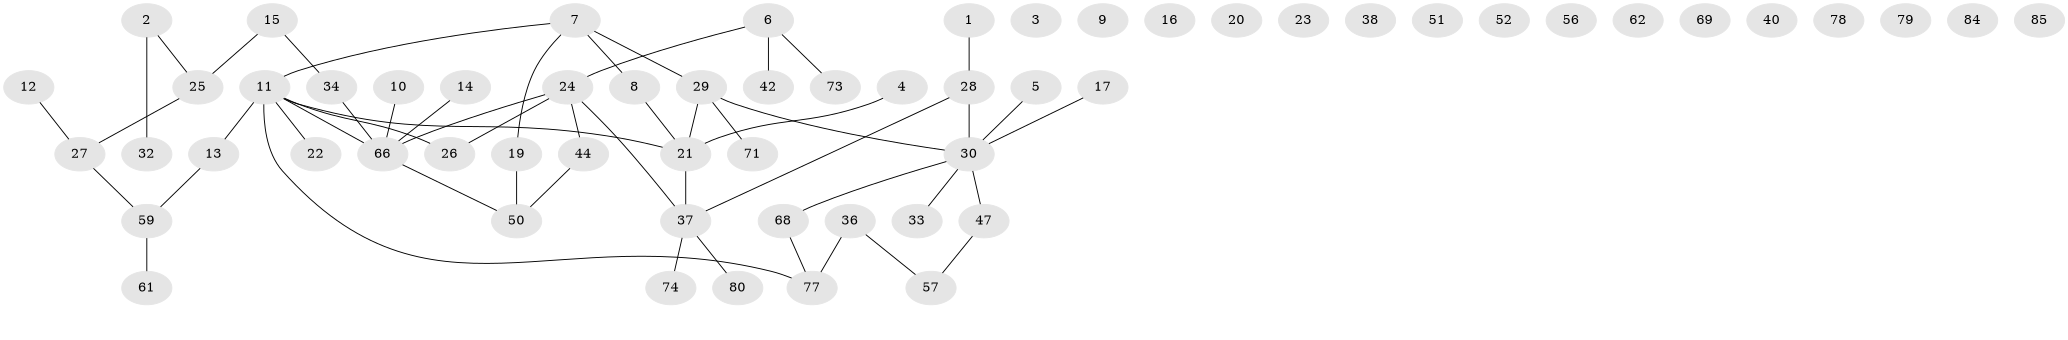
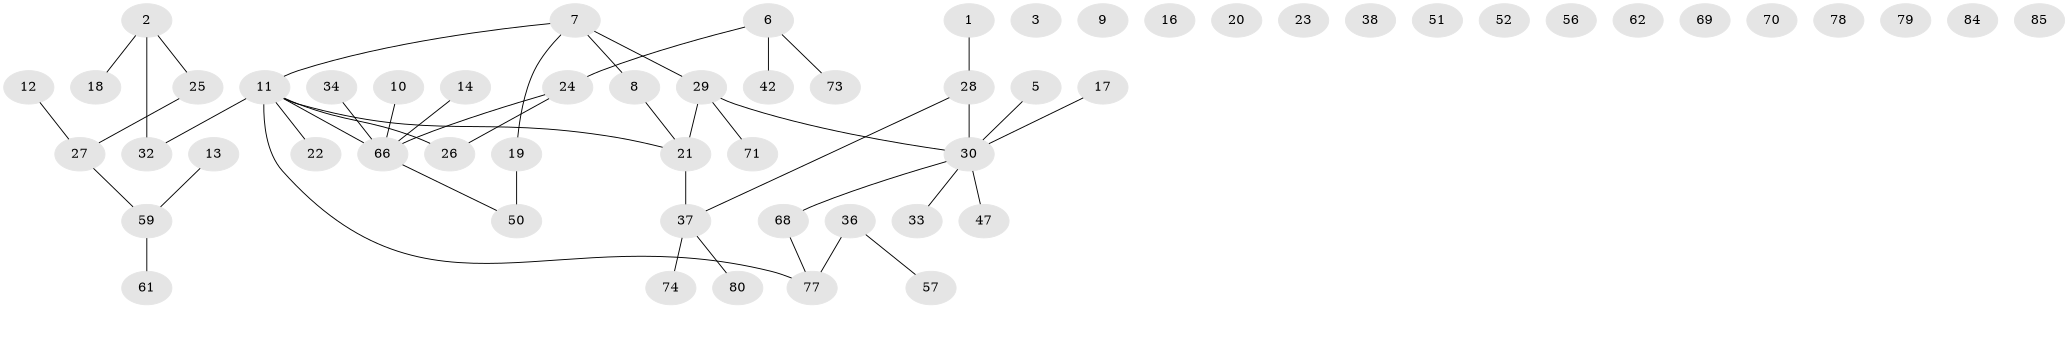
(272, 20) -> none
(1772, 20) -> (1772, 20)
none -> (96, 87)
(902, 87) -> none
(239, 121) -> (206, 121)
(630, 152) -> none
(584, 154) -> none
(957, 255) -> none
